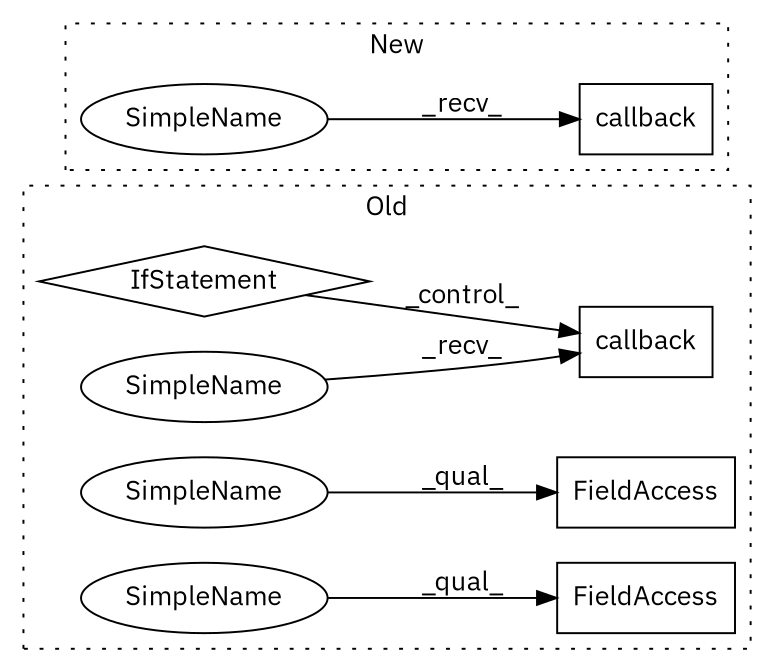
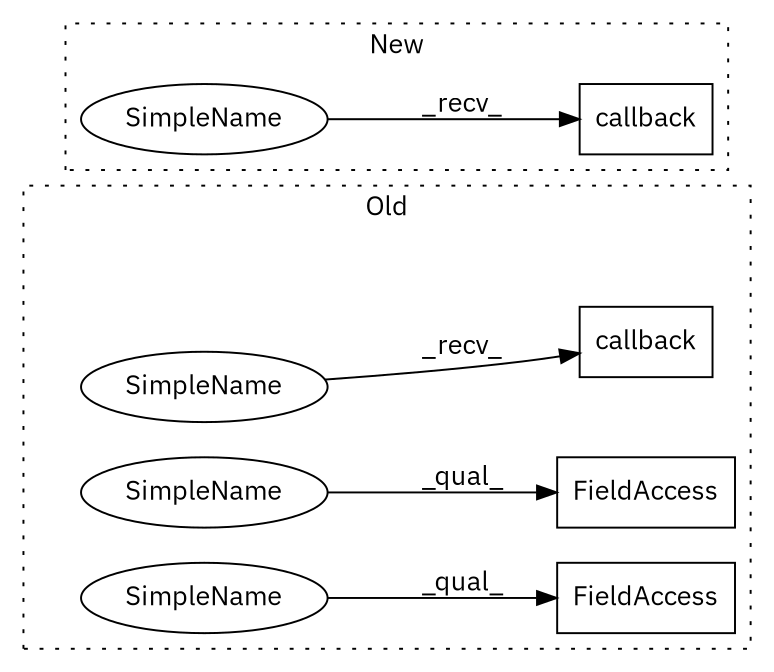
(204, 281) -> none
